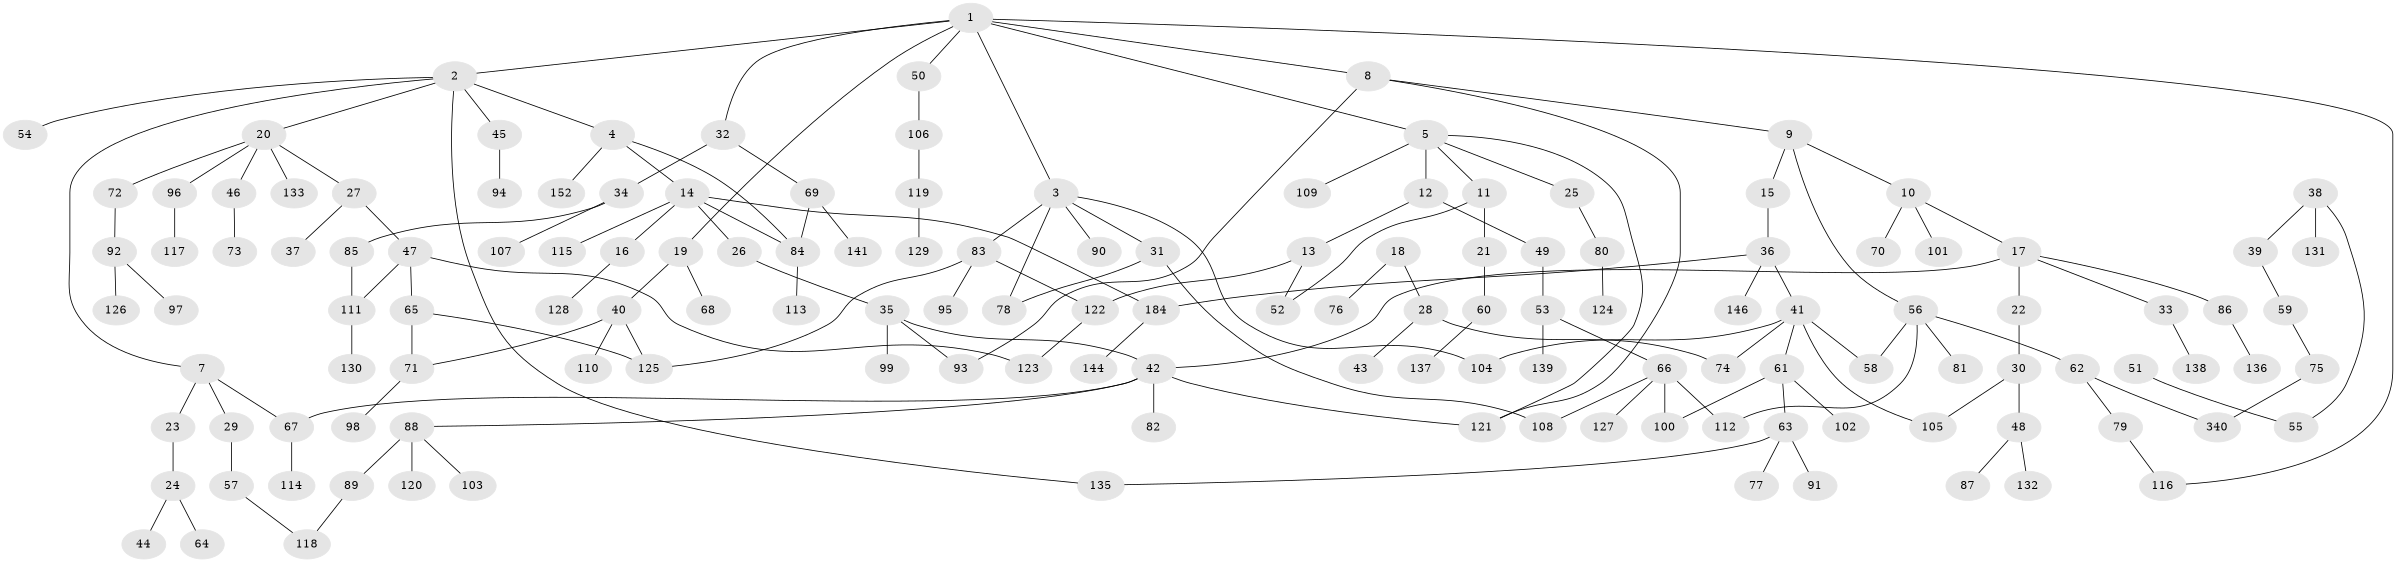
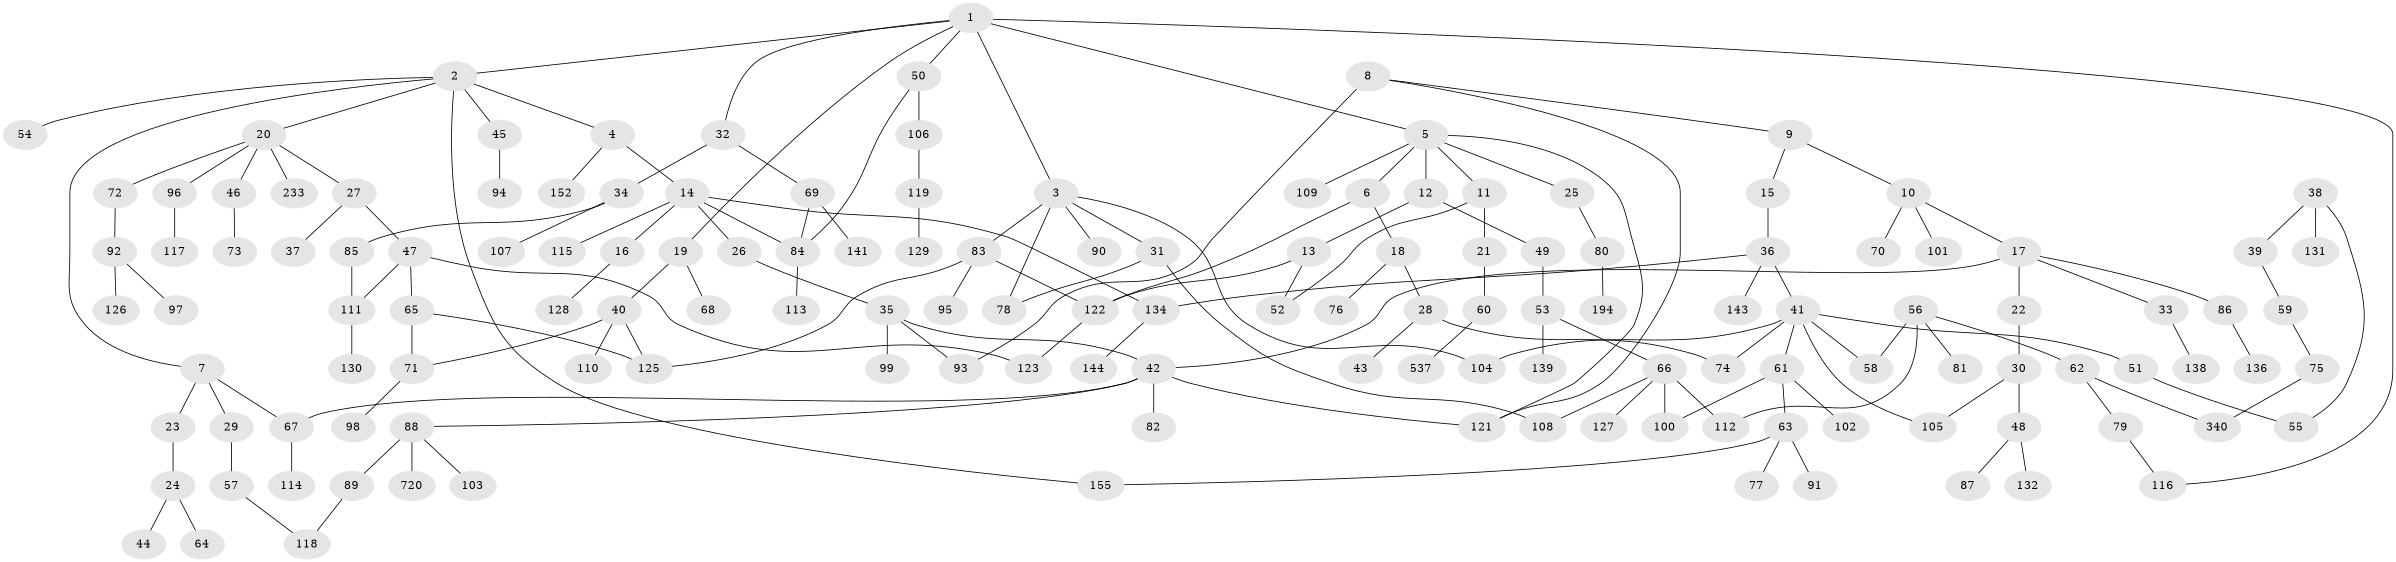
(1170, 47) -> none
(717, 179) -> (865, 168)
(294, 193) -> (294, 193)
none -> (1367, 193)
(1829, 238) -> none
(1156, 310) -> (1156, 310)
(1603, 310) -> (1603, 310)
(1738, 310) -> (1738, 310)
none -> (1970, 333)
(1421, 369) -> (1421, 369)
(412, 486) -> (412, 486)
(1101, 486) -> (1101, 486)
